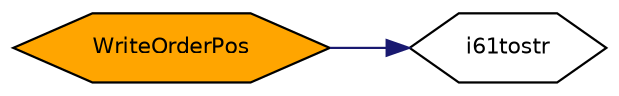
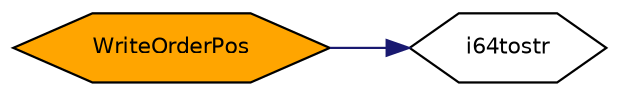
(508, 48) -> (508, 48)
